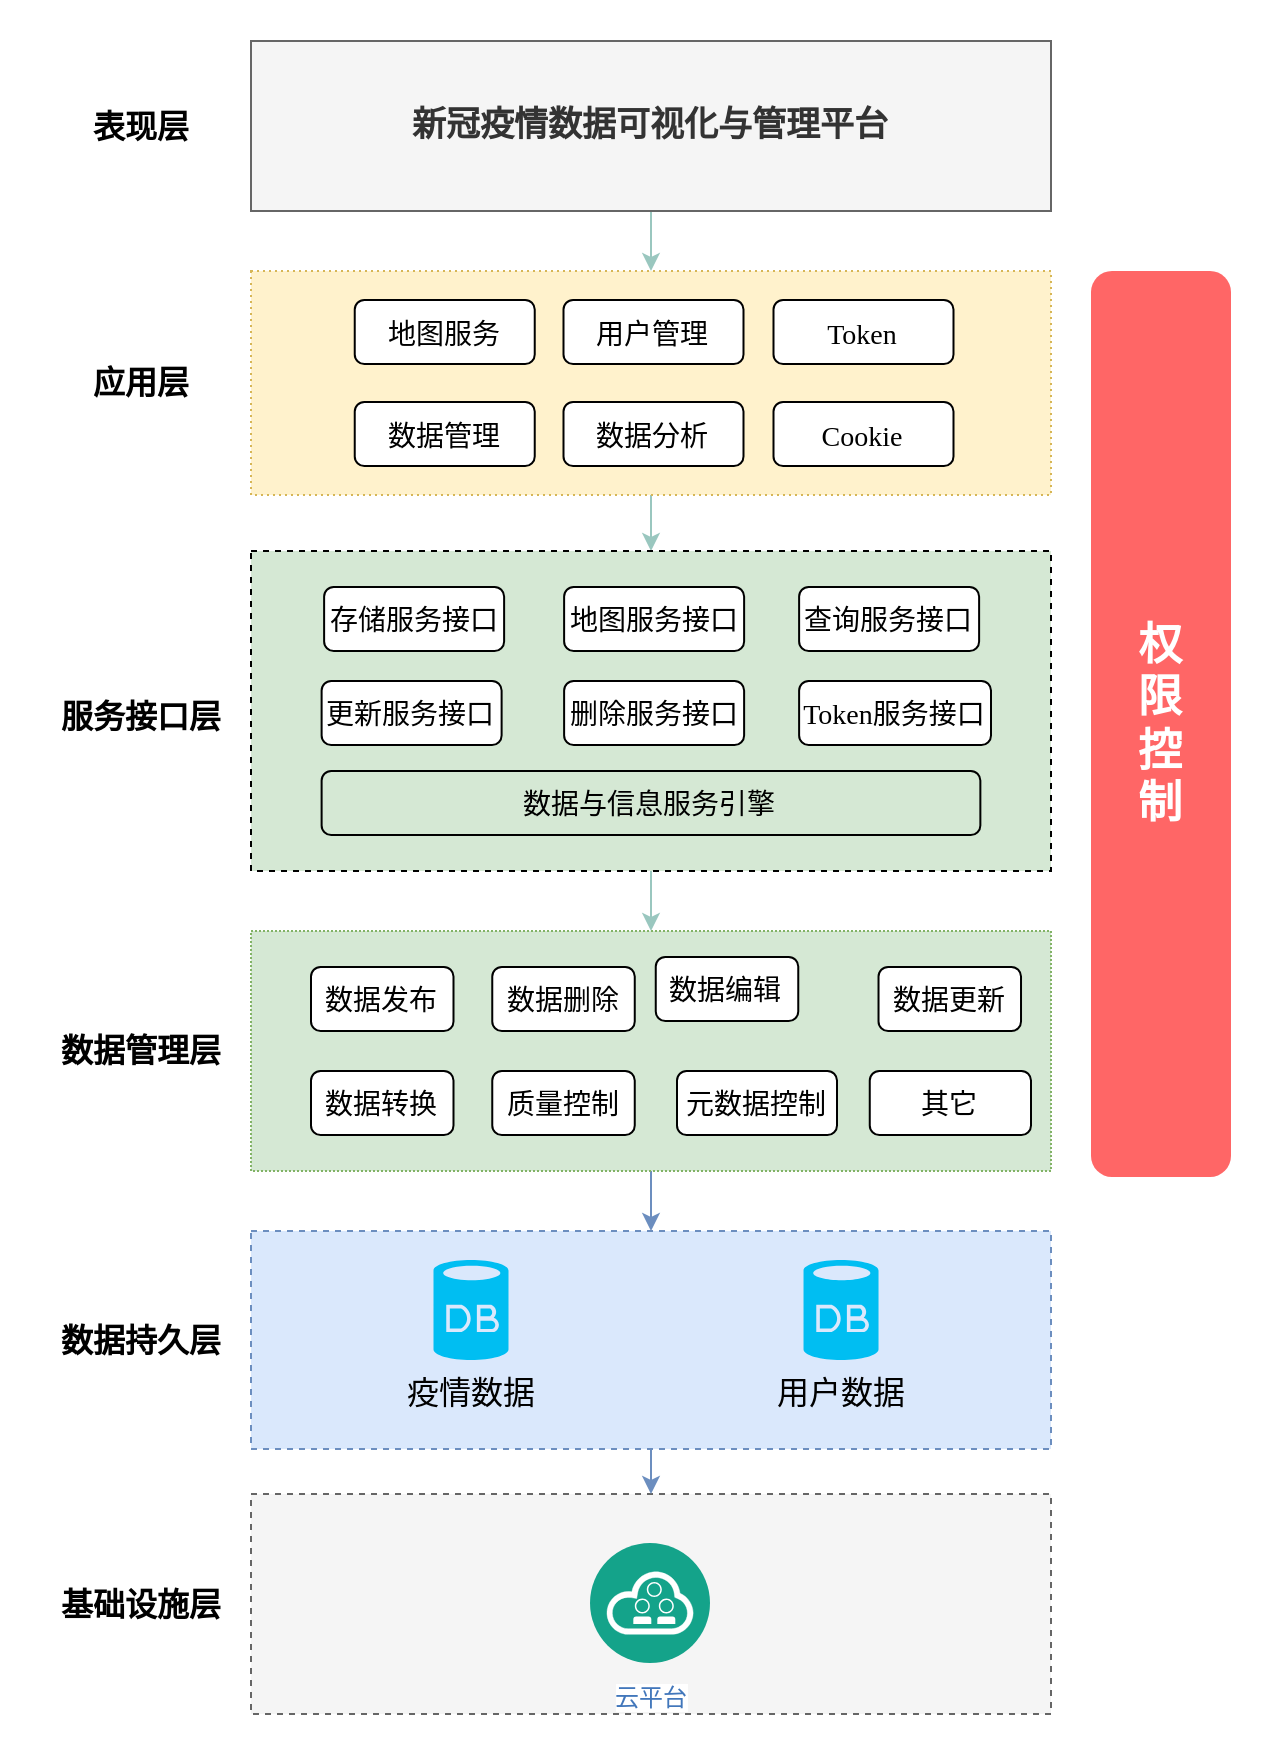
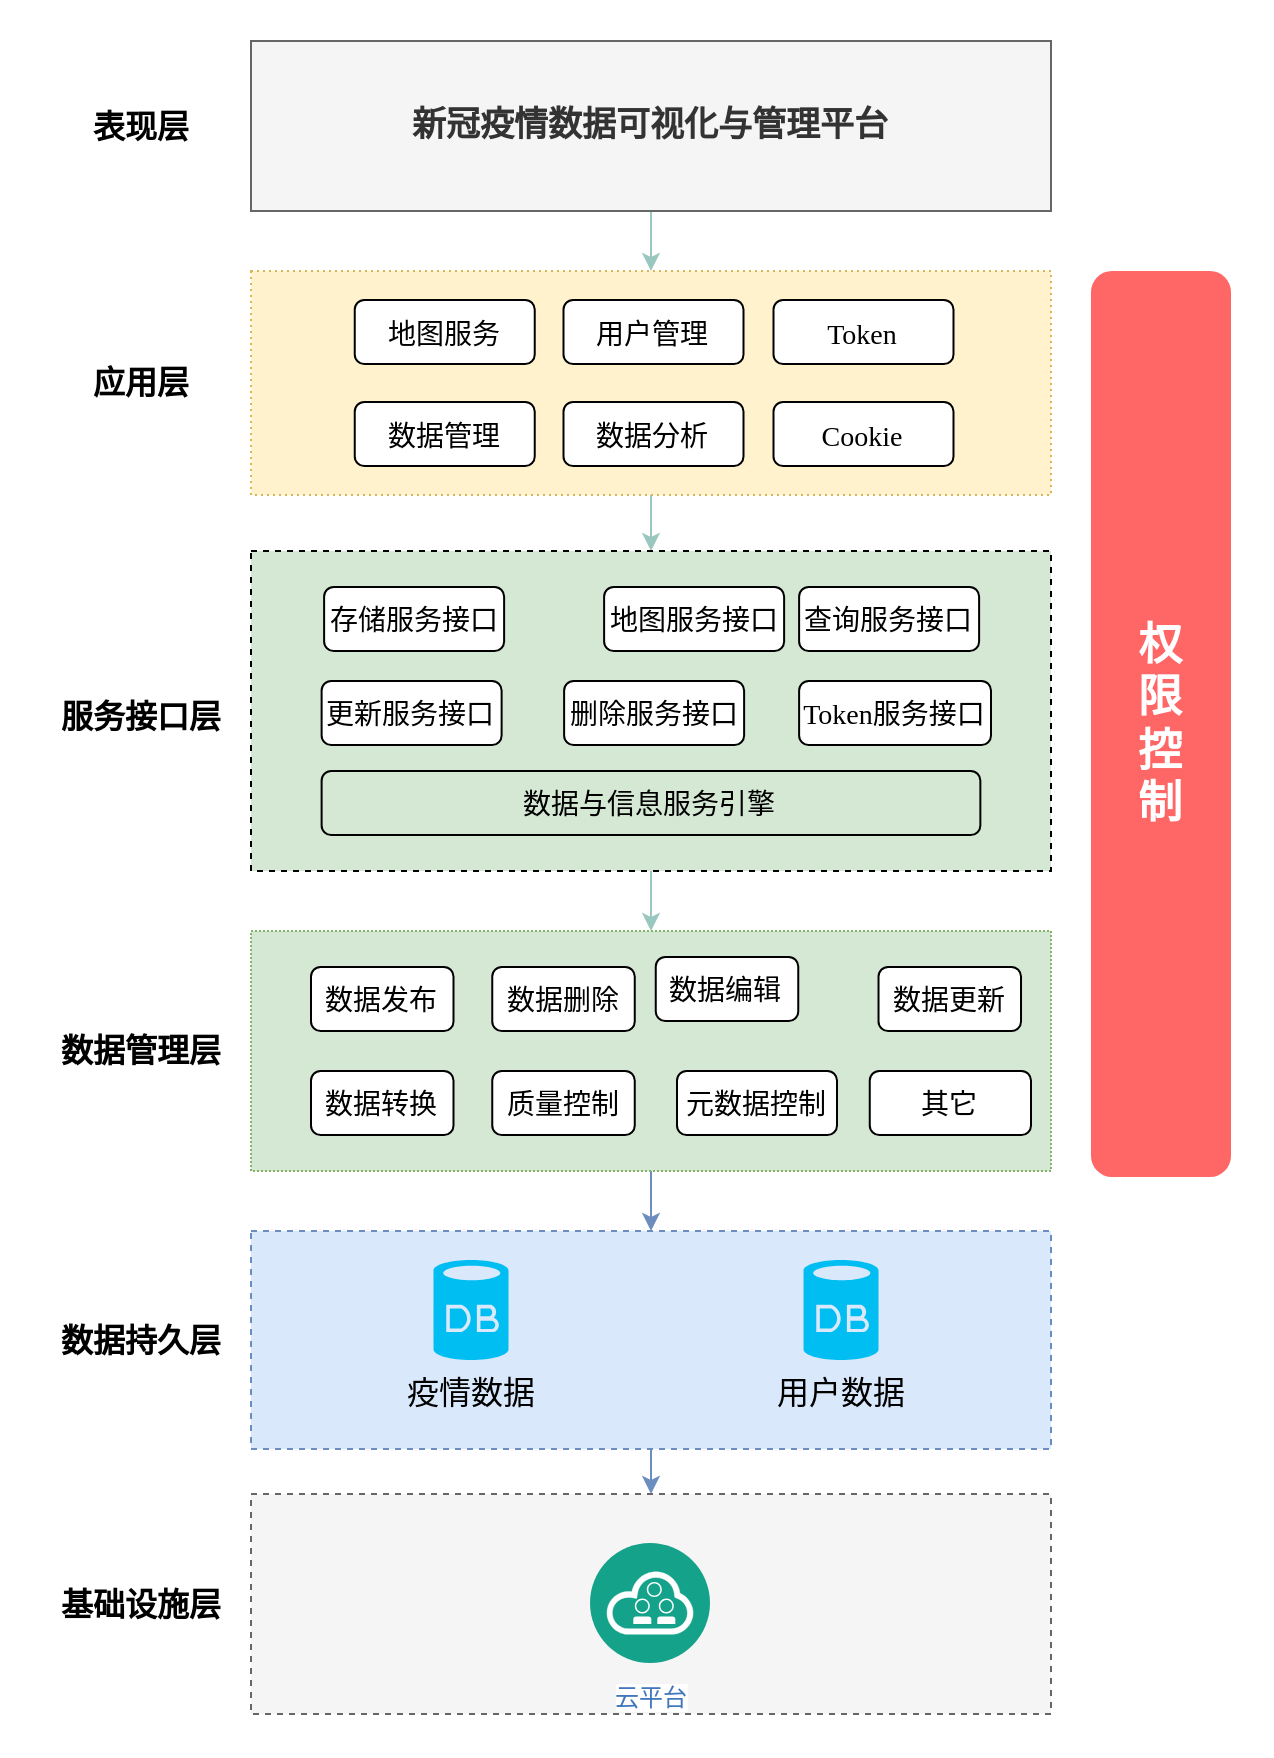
(654, 619) -> (694, 619)
